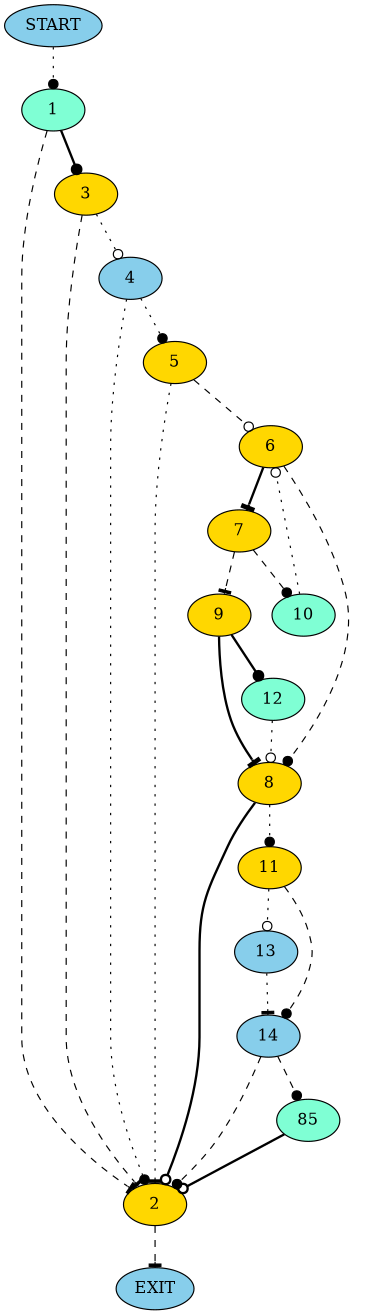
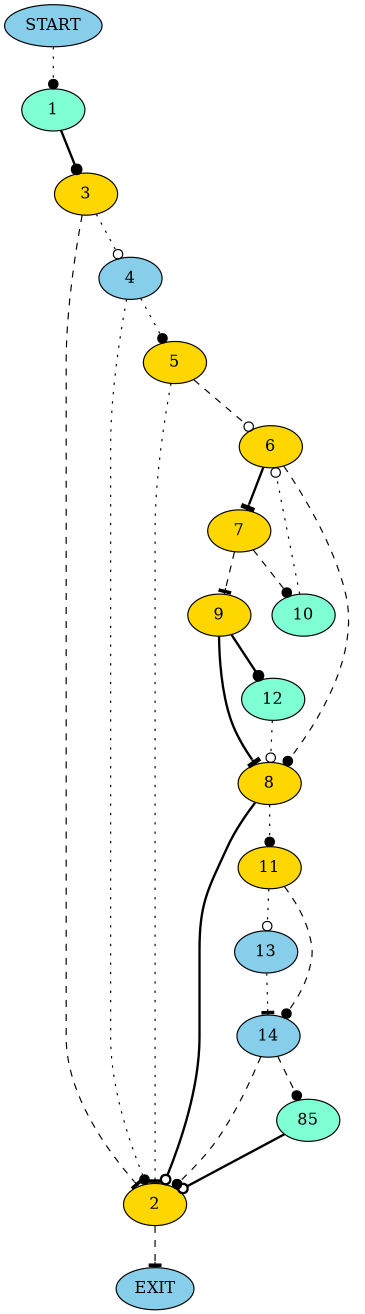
(22, 677) -> none
